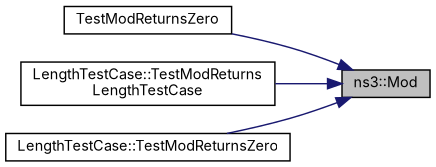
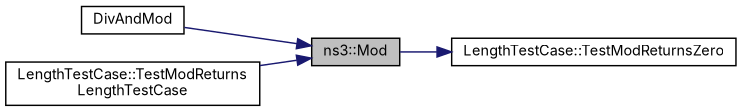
(148, 20) -> (133, 20)
(283, 120) -> (418, 52)
